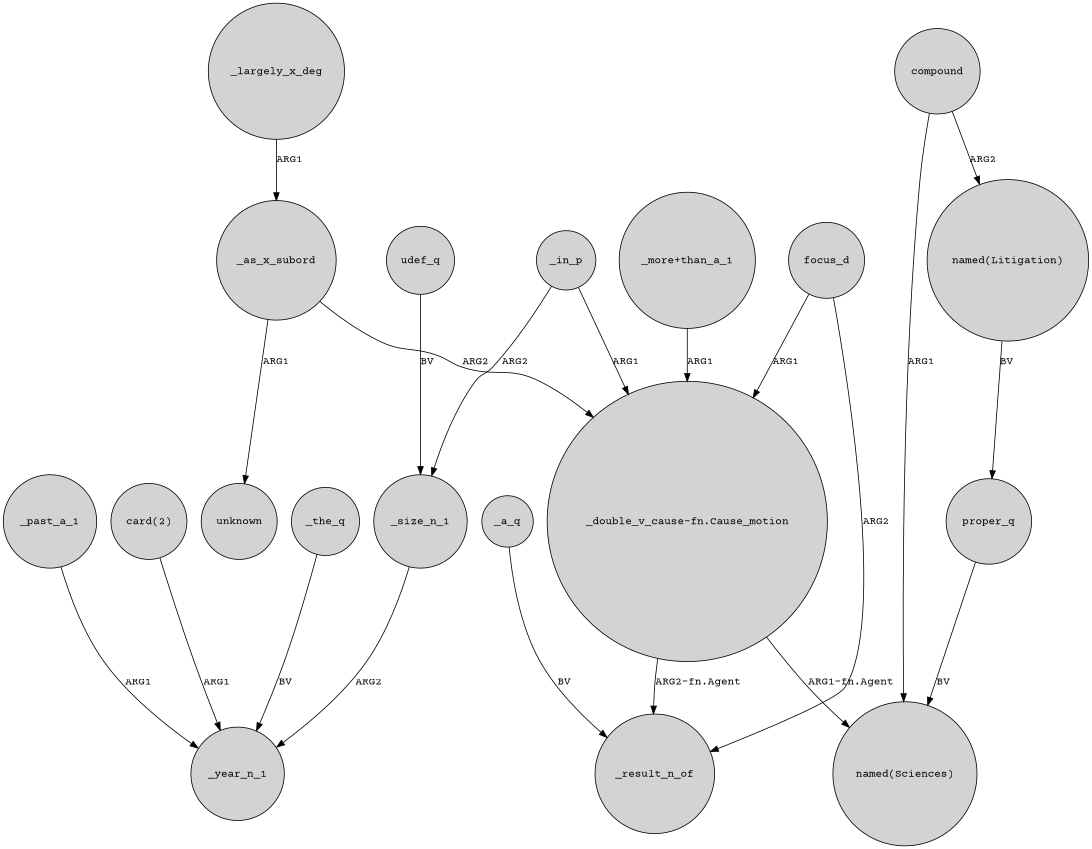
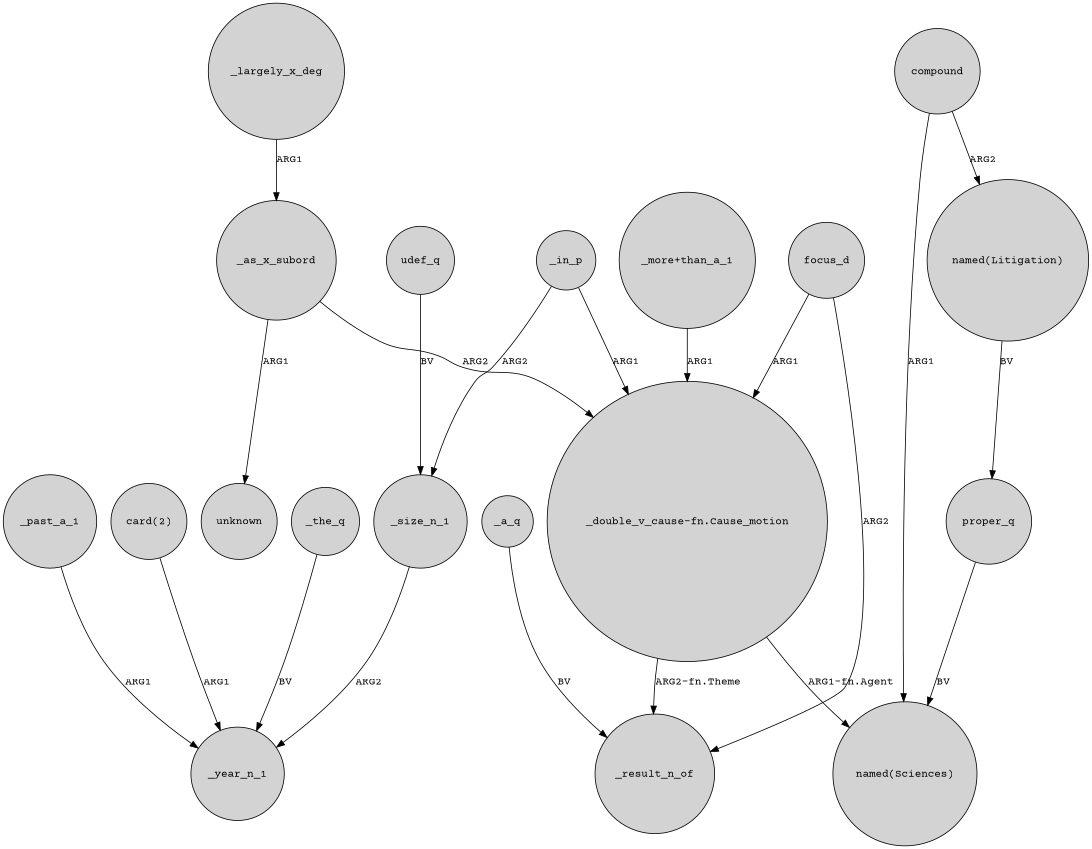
(698, 682) -> (698, 682)
